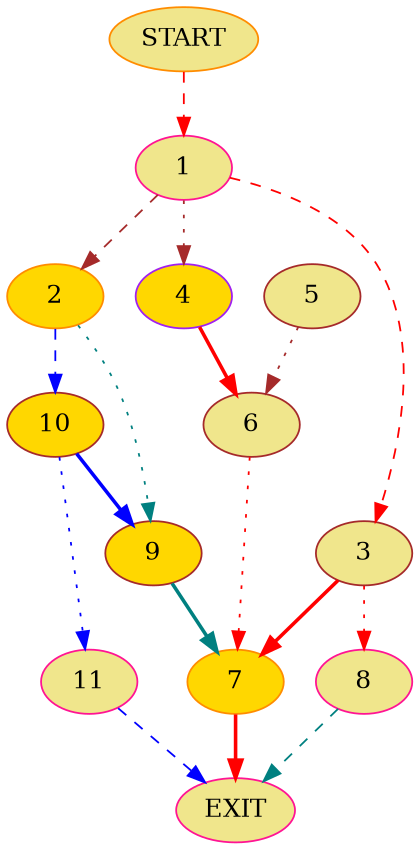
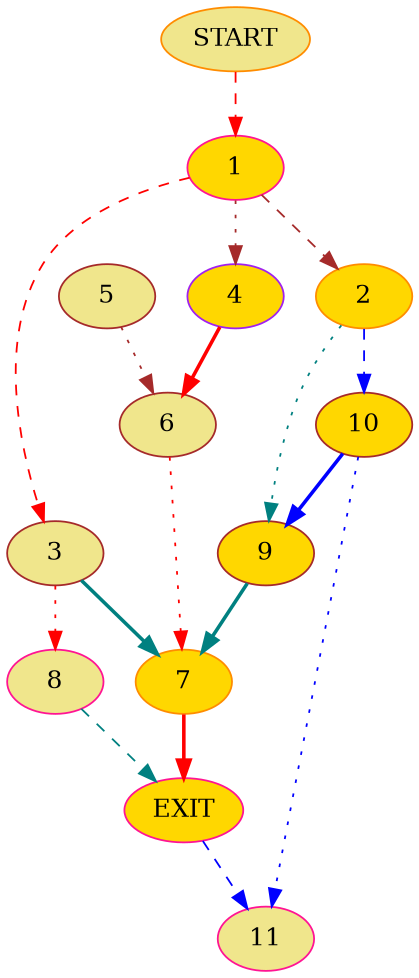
(184, 168) -> (236, 168)
(306, 611) -> (113, 611)
(155, 739) -> (220, 867)
(236, 810) -> (184, 810)
